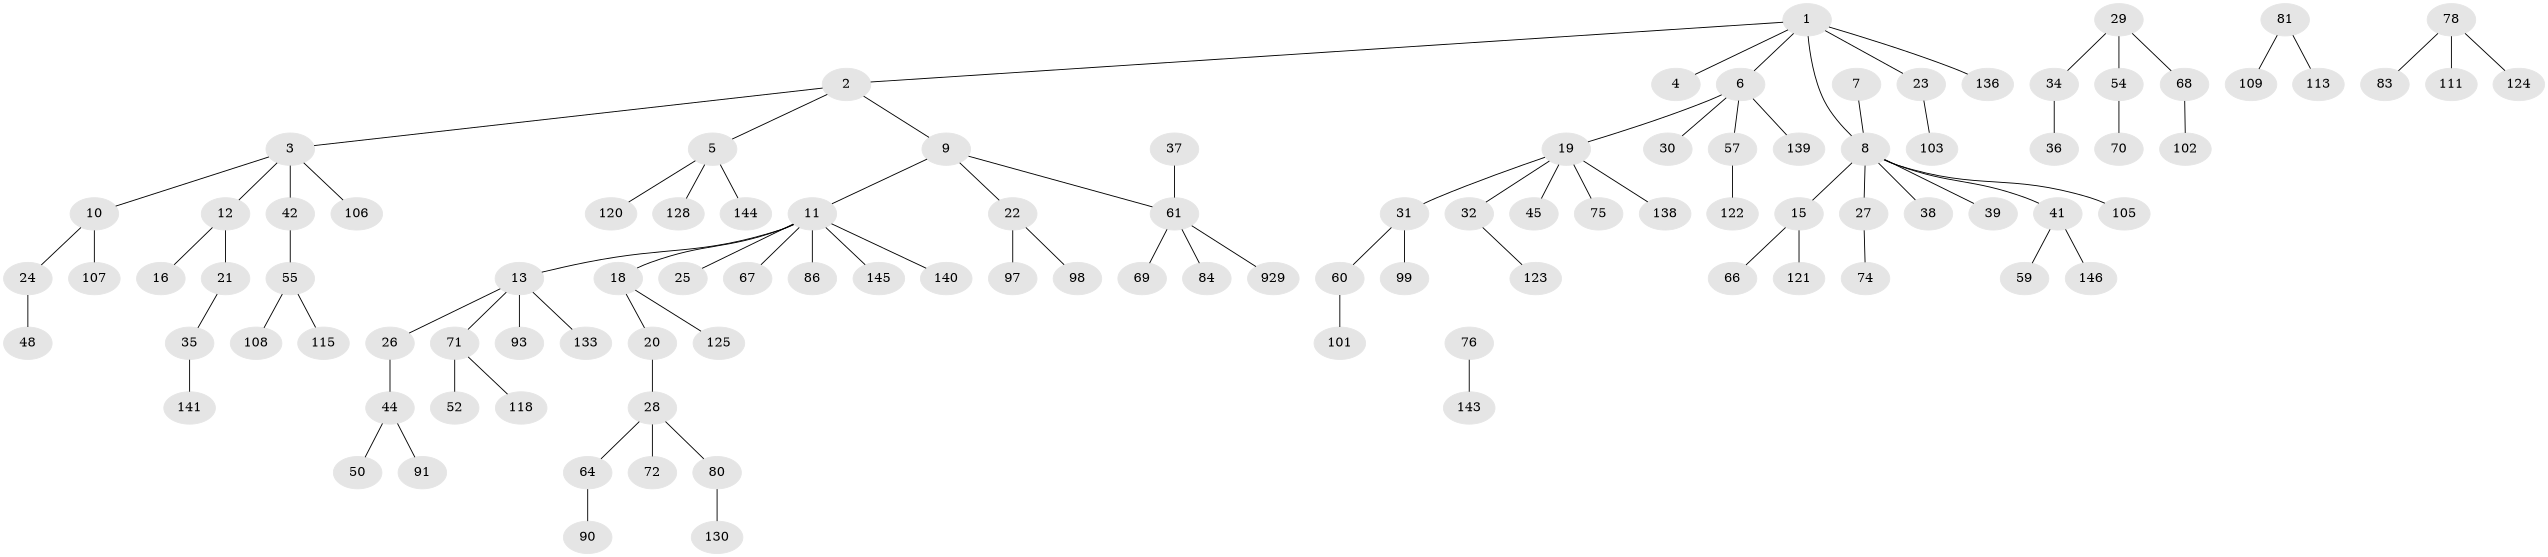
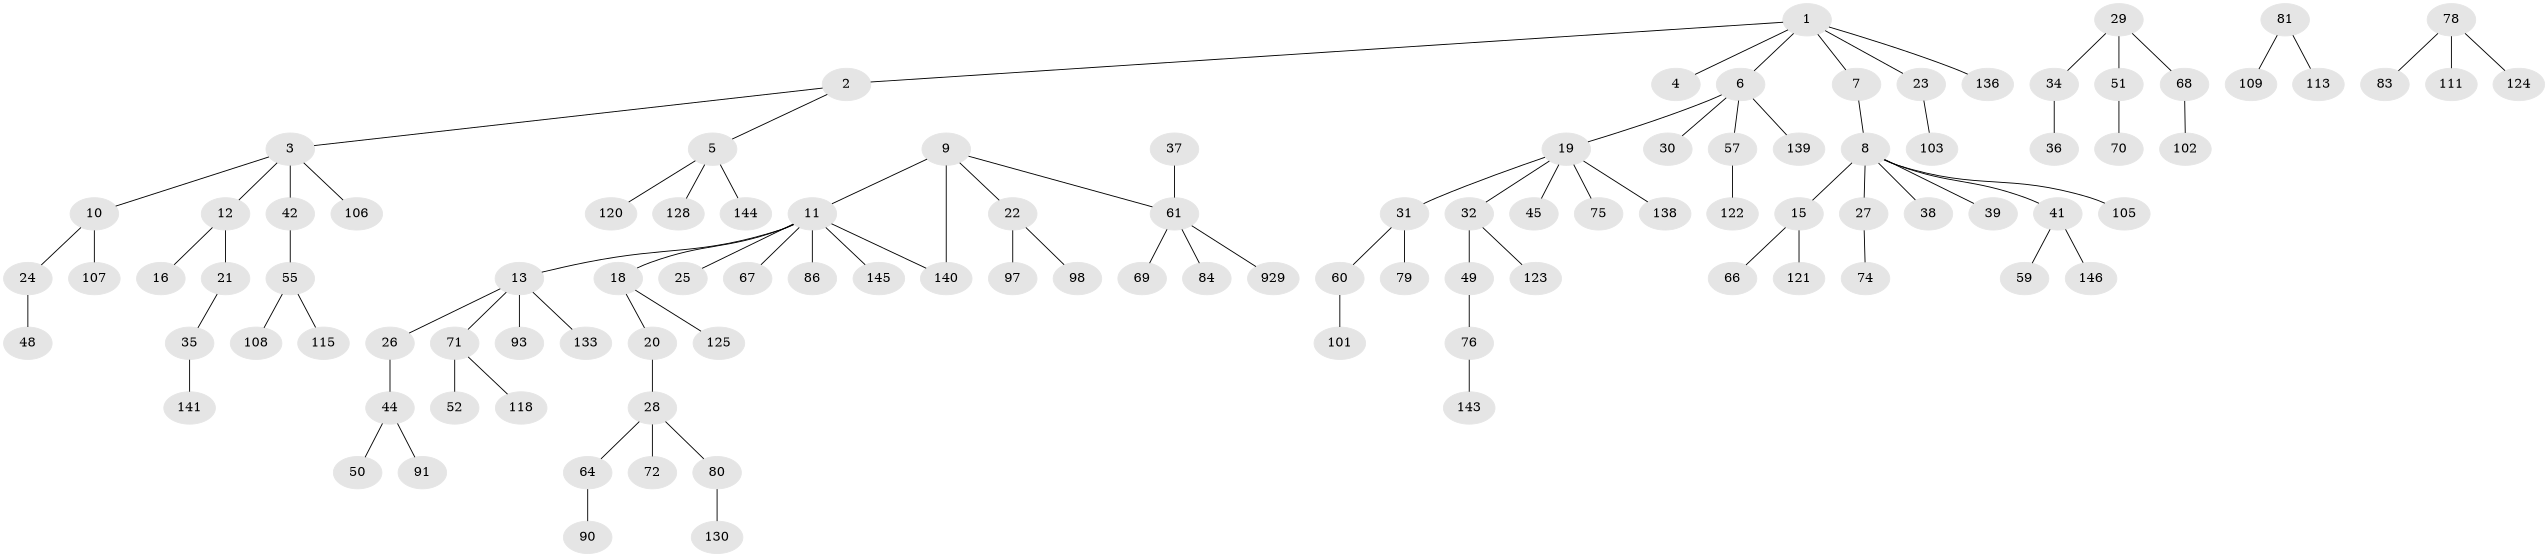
(2119, 84) -> (2119, 84)
(1820, 91) -> (1832, 52)
(896, 117) -> (946, 214)
(1405, 279) -> (1405, 279)
none -> (1469, 279)
